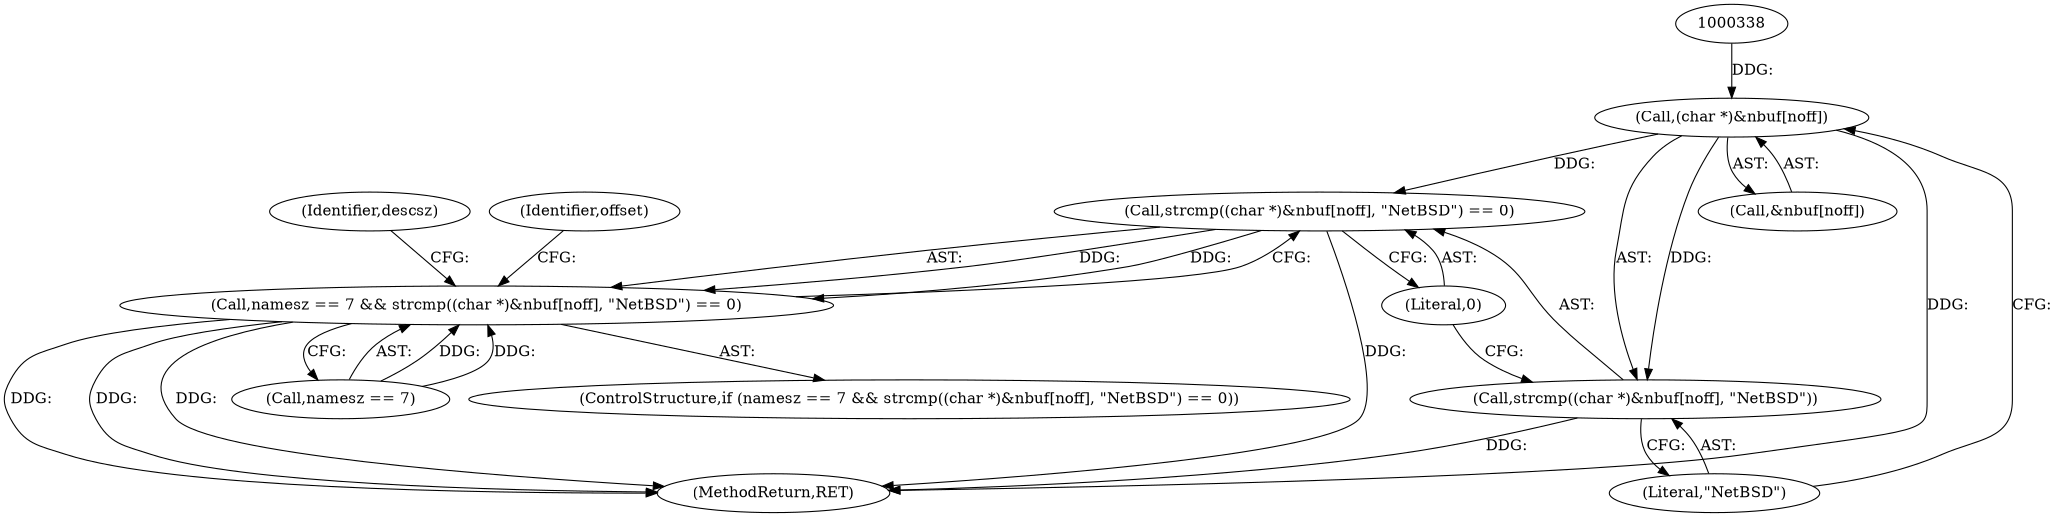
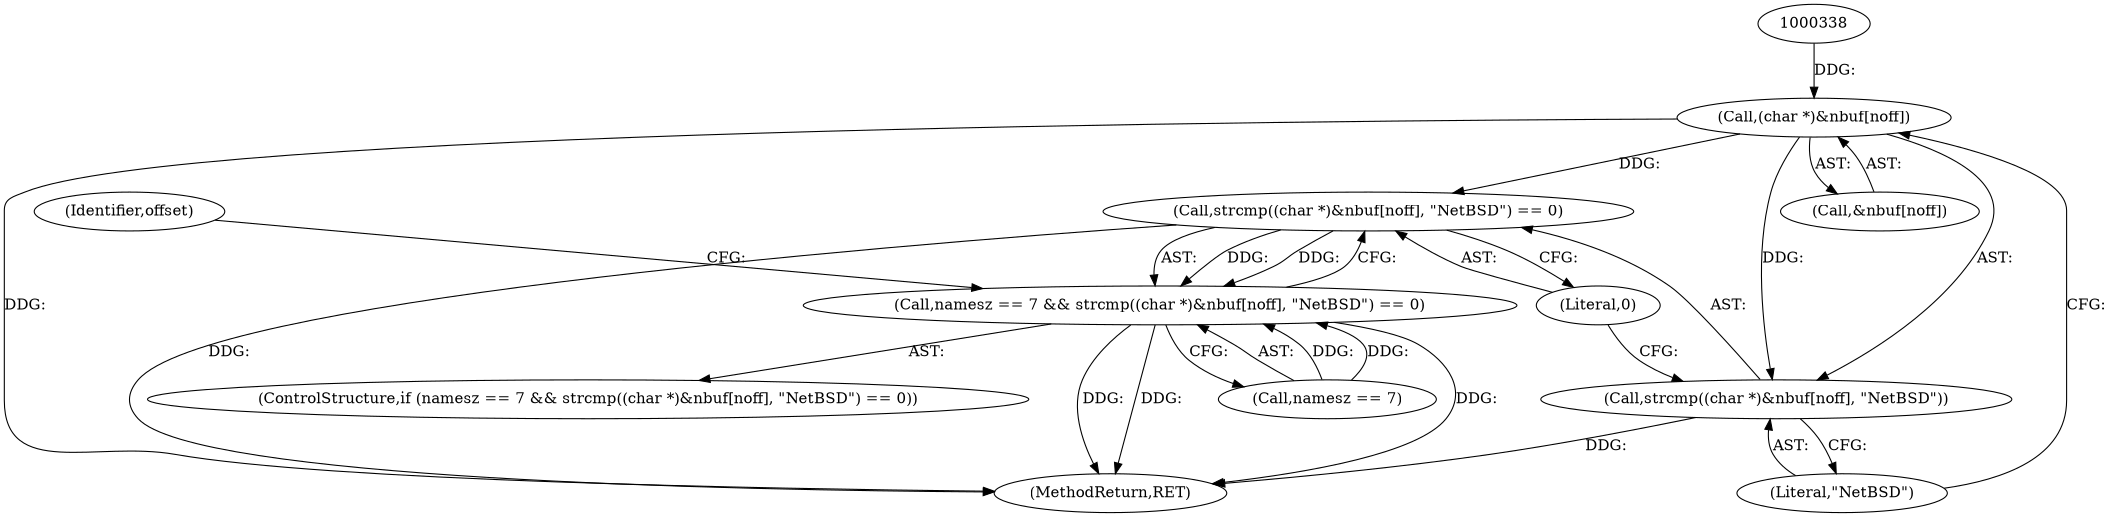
(370, 212) -> none
